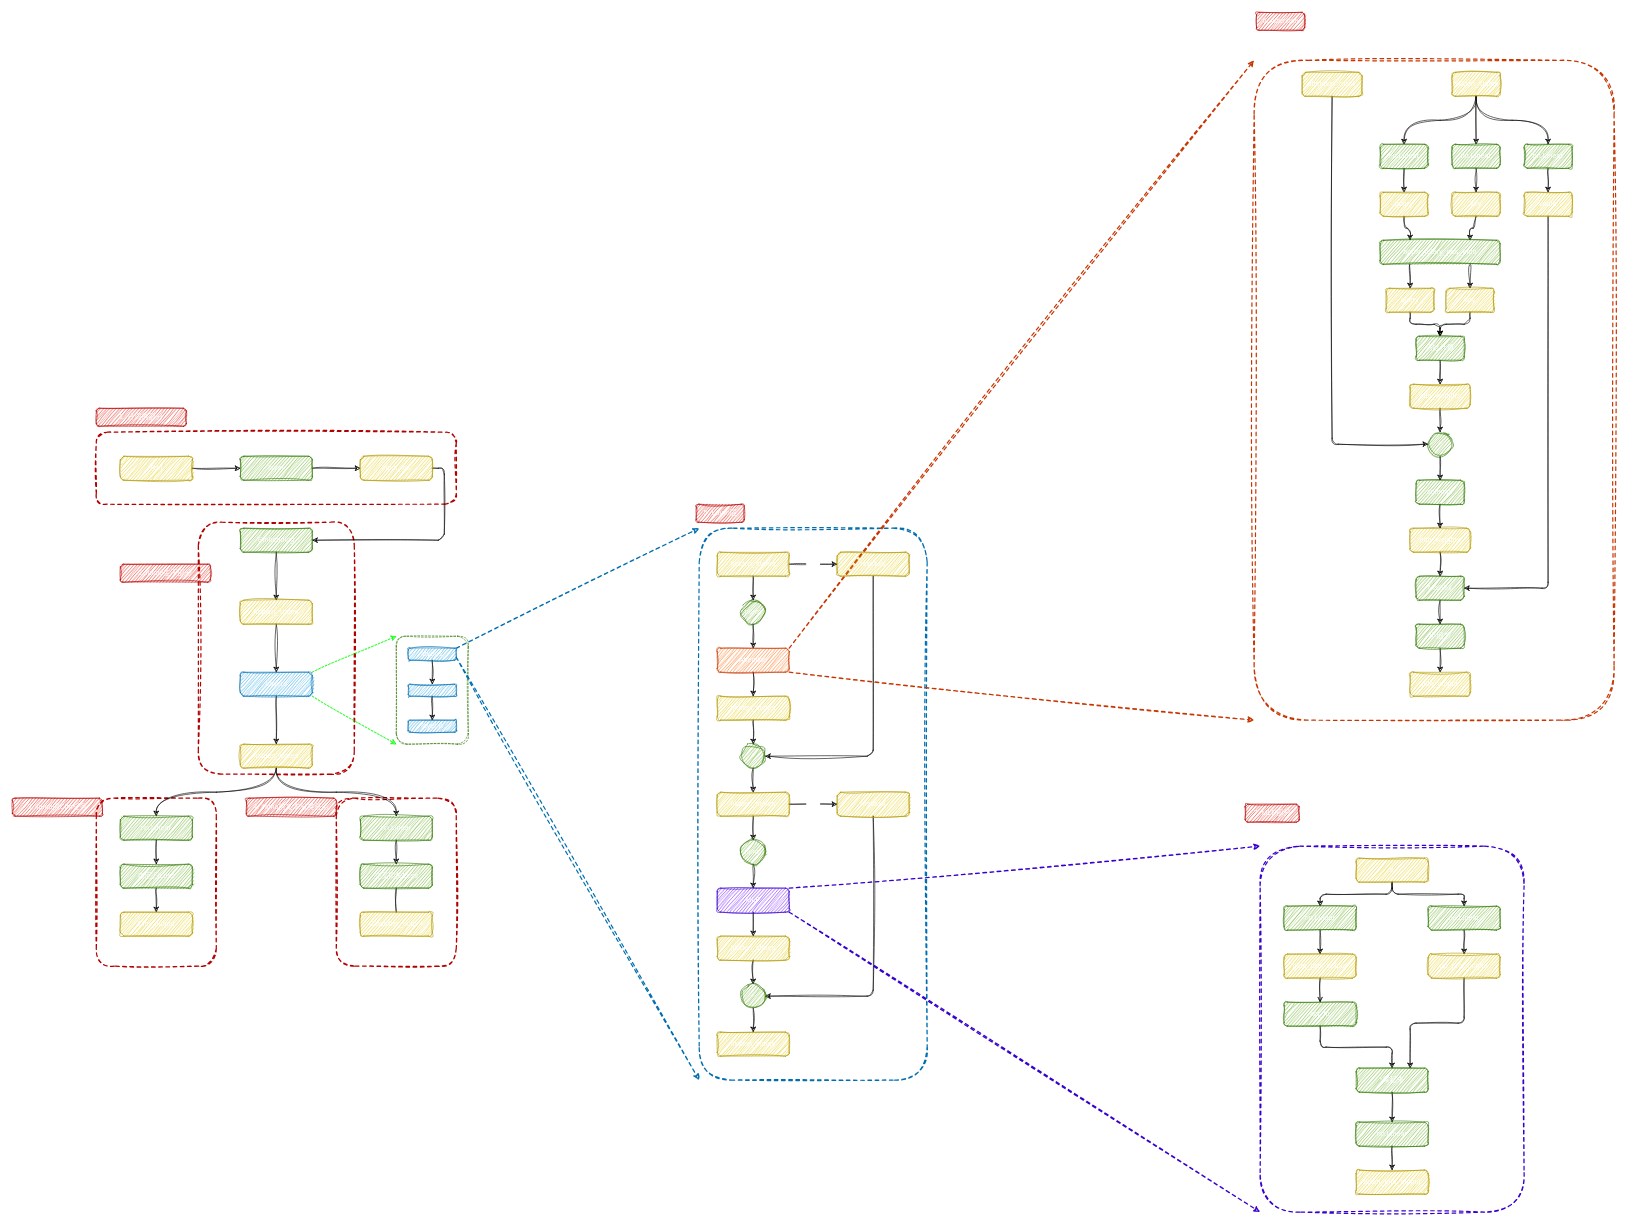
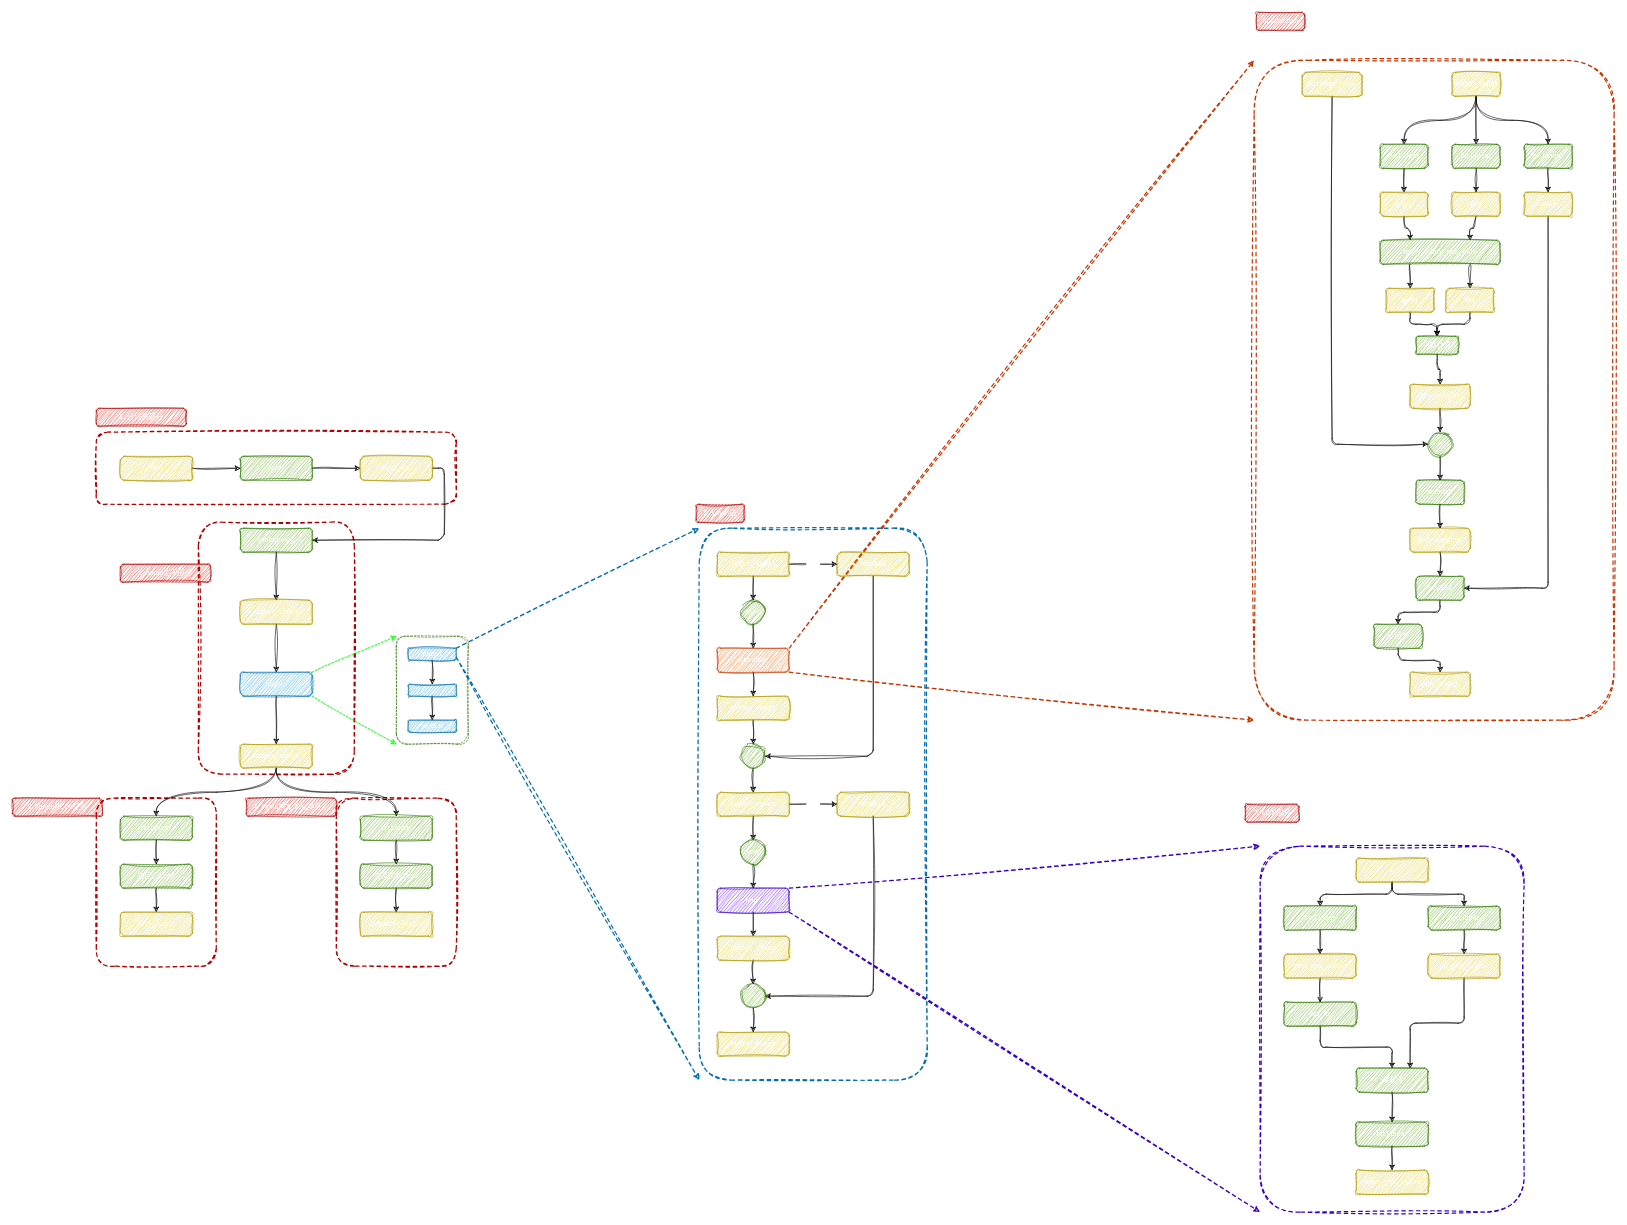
(1440, 348) -> (1437, 345)
(1440, 636) -> (1398, 636)
(396, 908) -> (396, 906)
